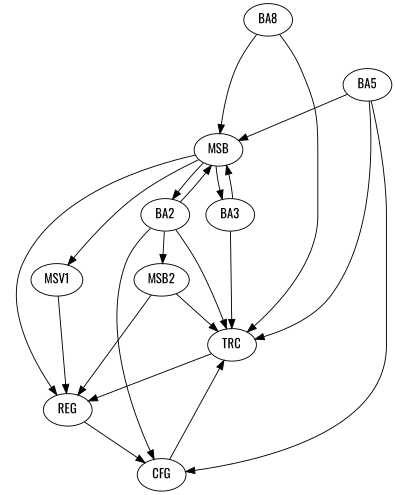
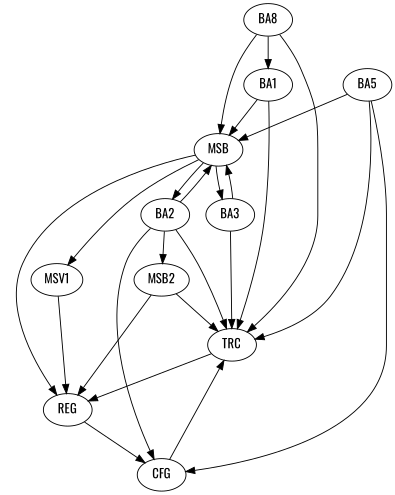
none -> (268, 85)
